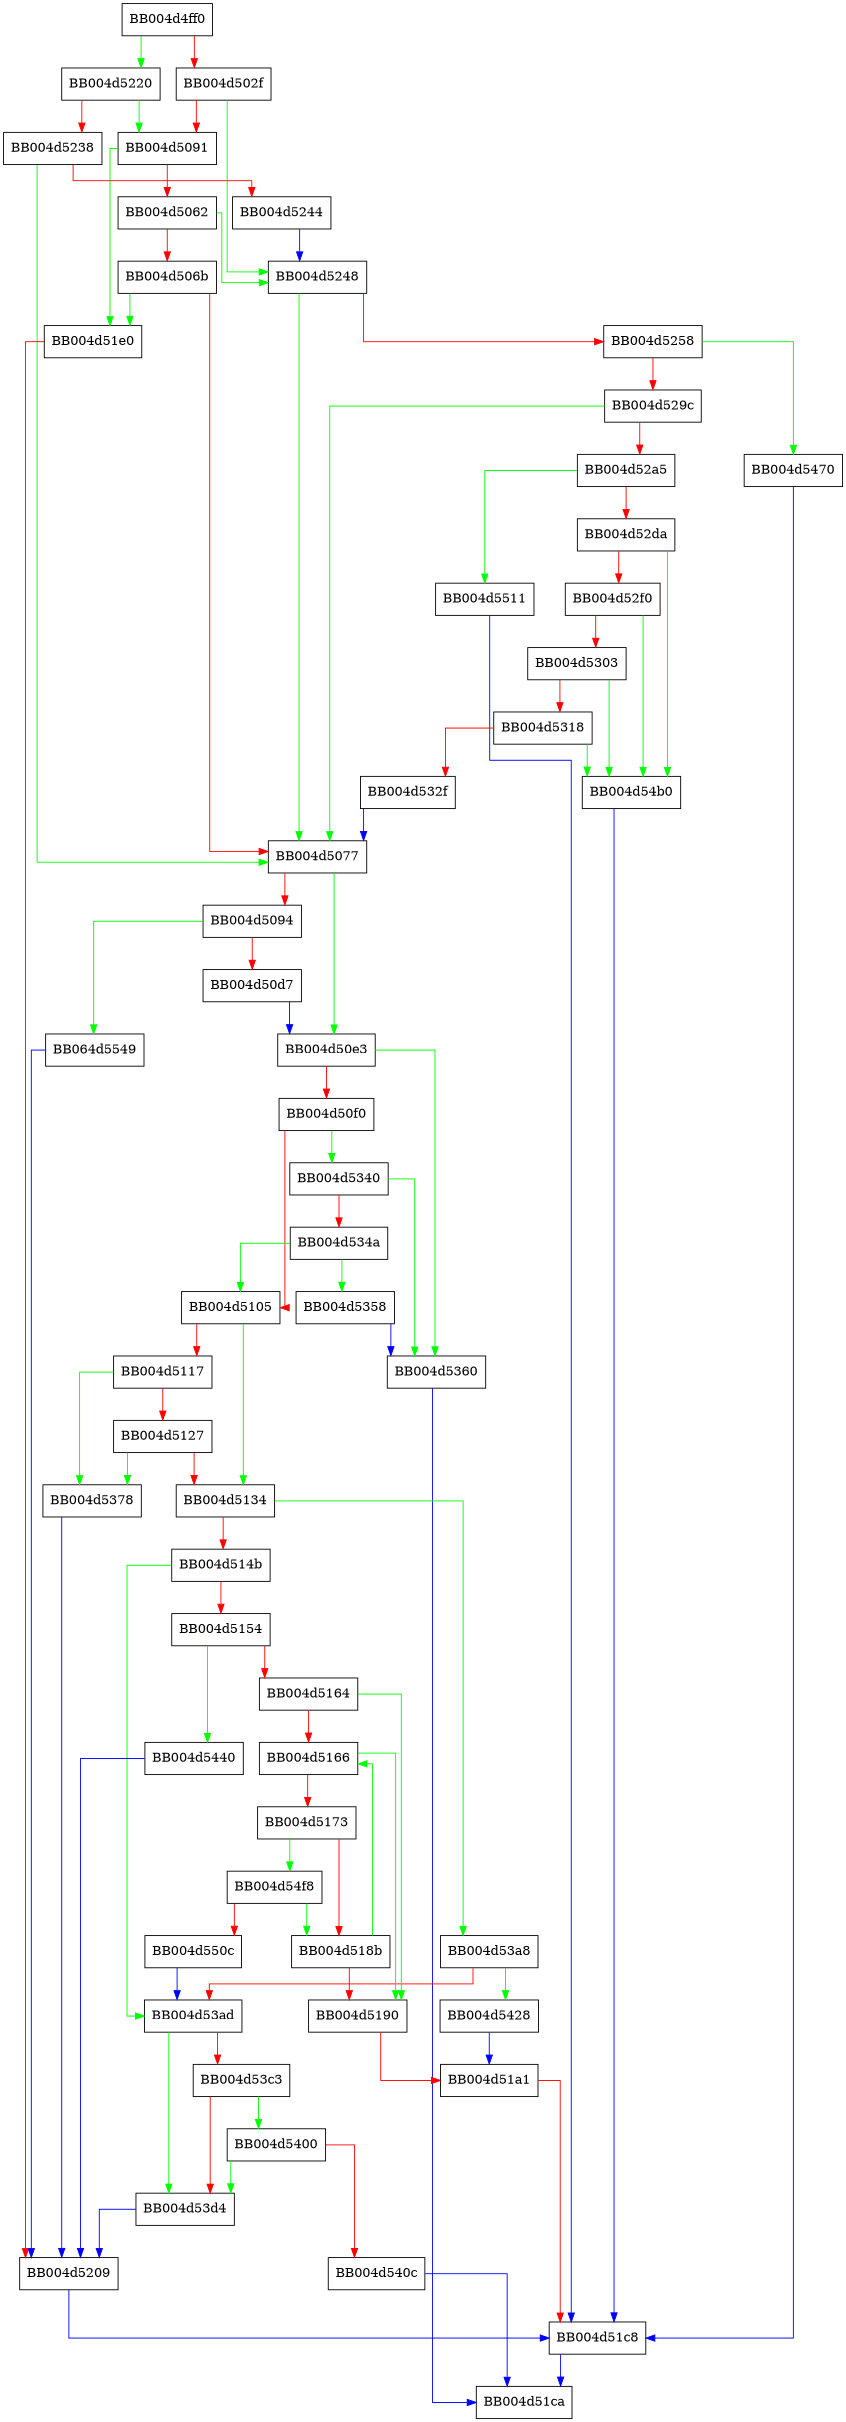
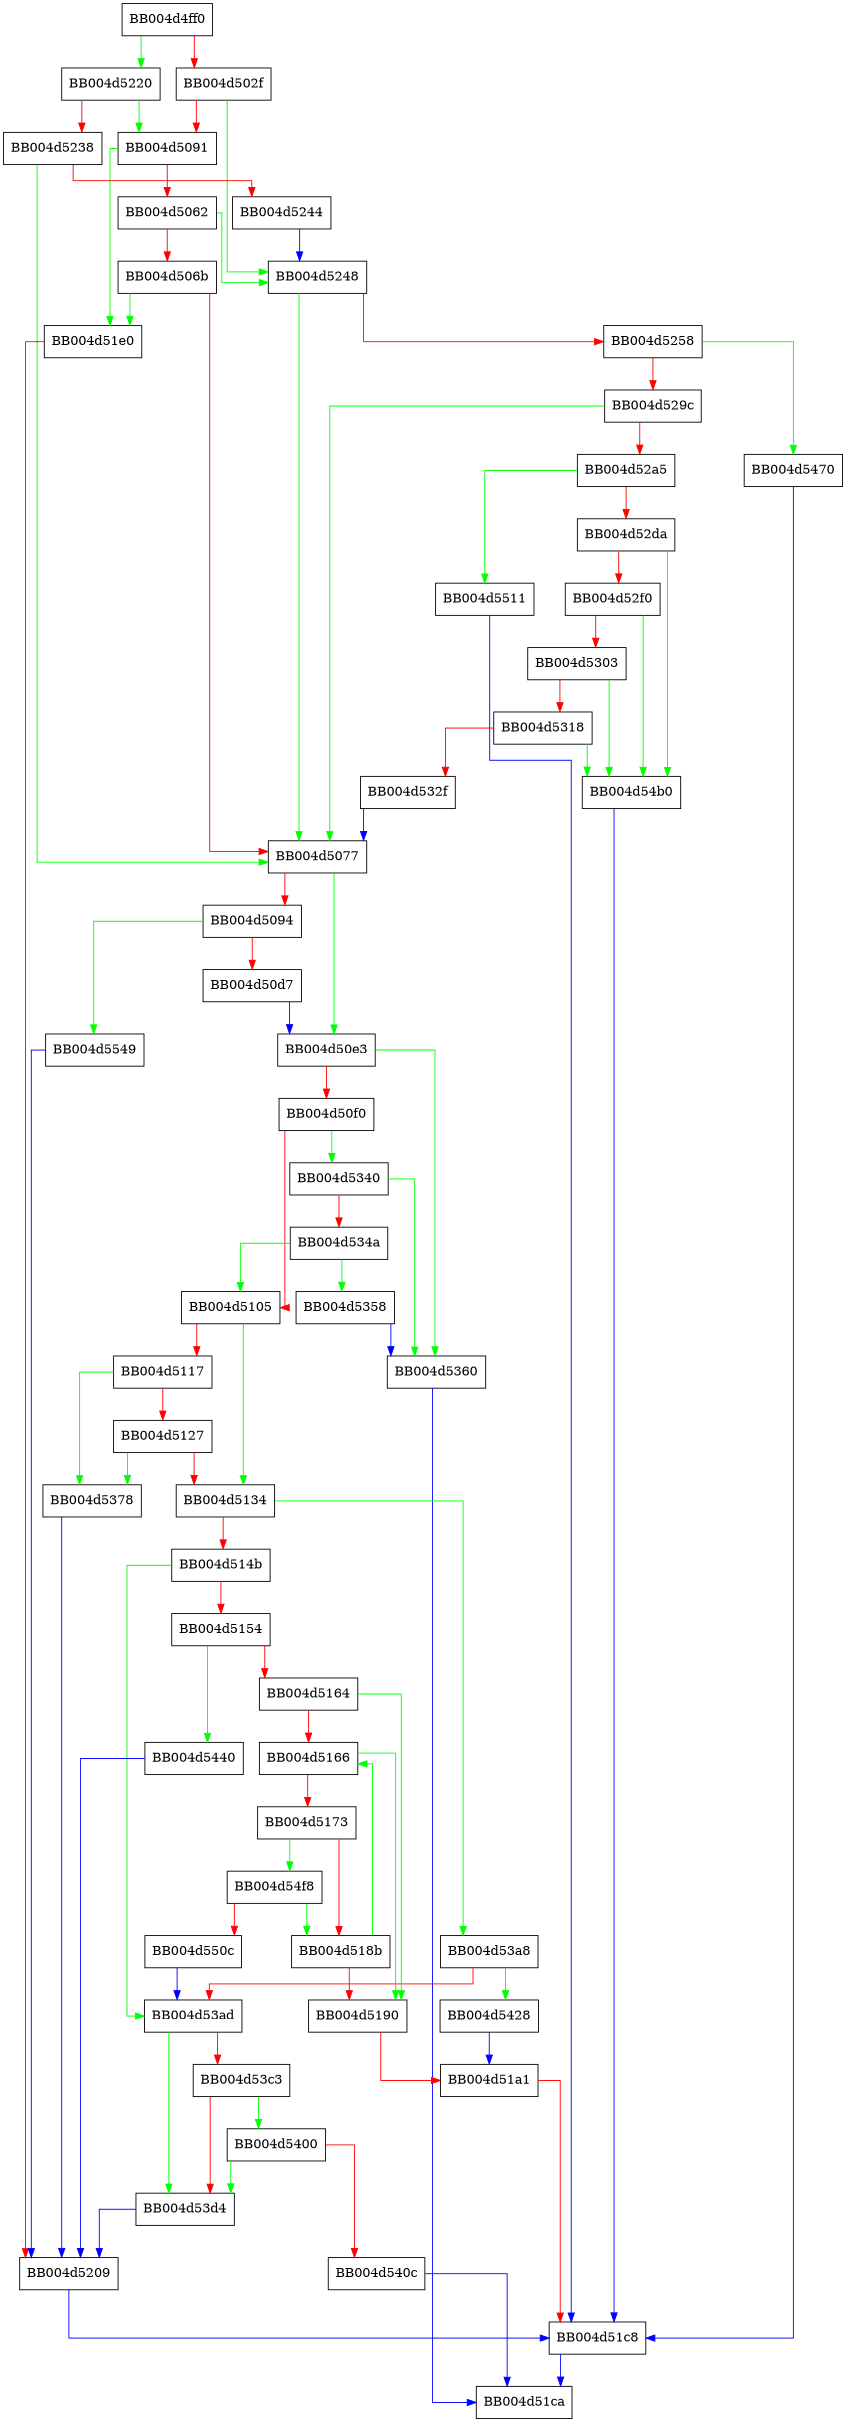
(95, 1050) -> (95, 1050)
